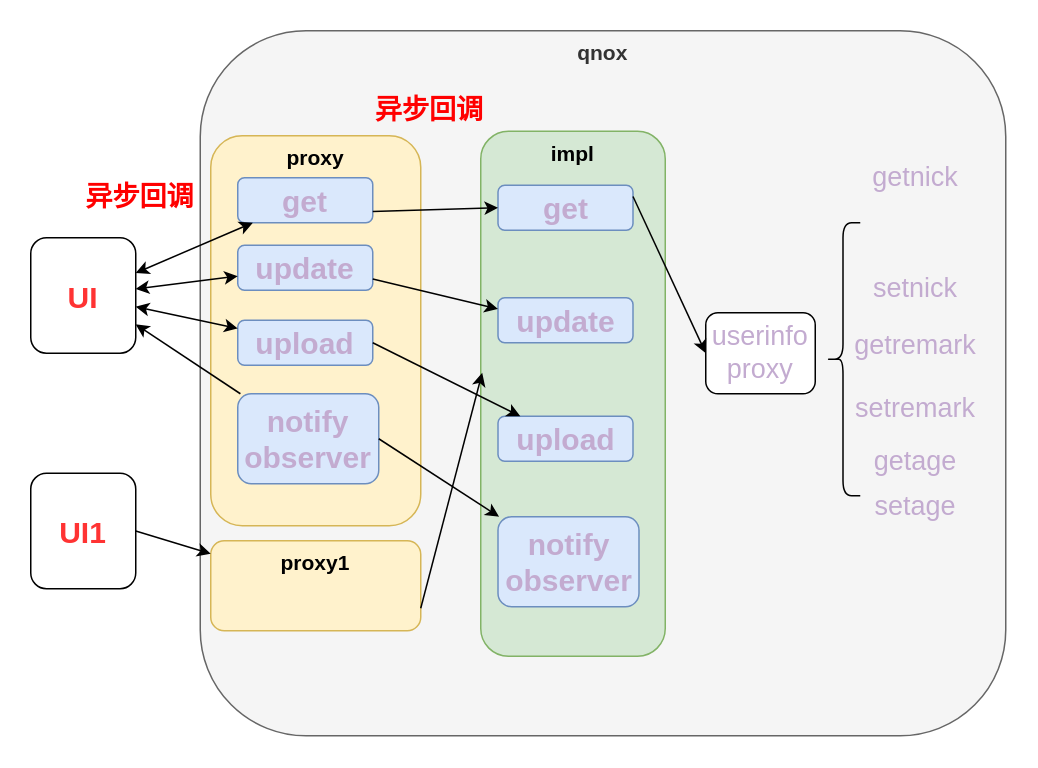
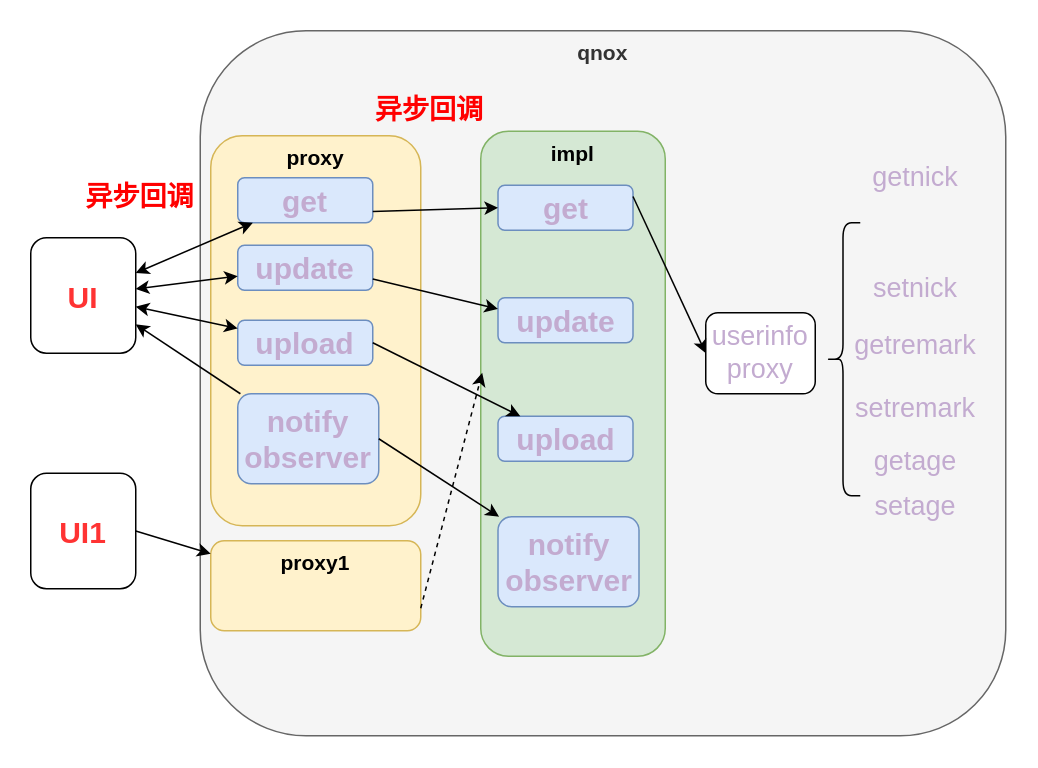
(451, 494) -> (451, 494)
